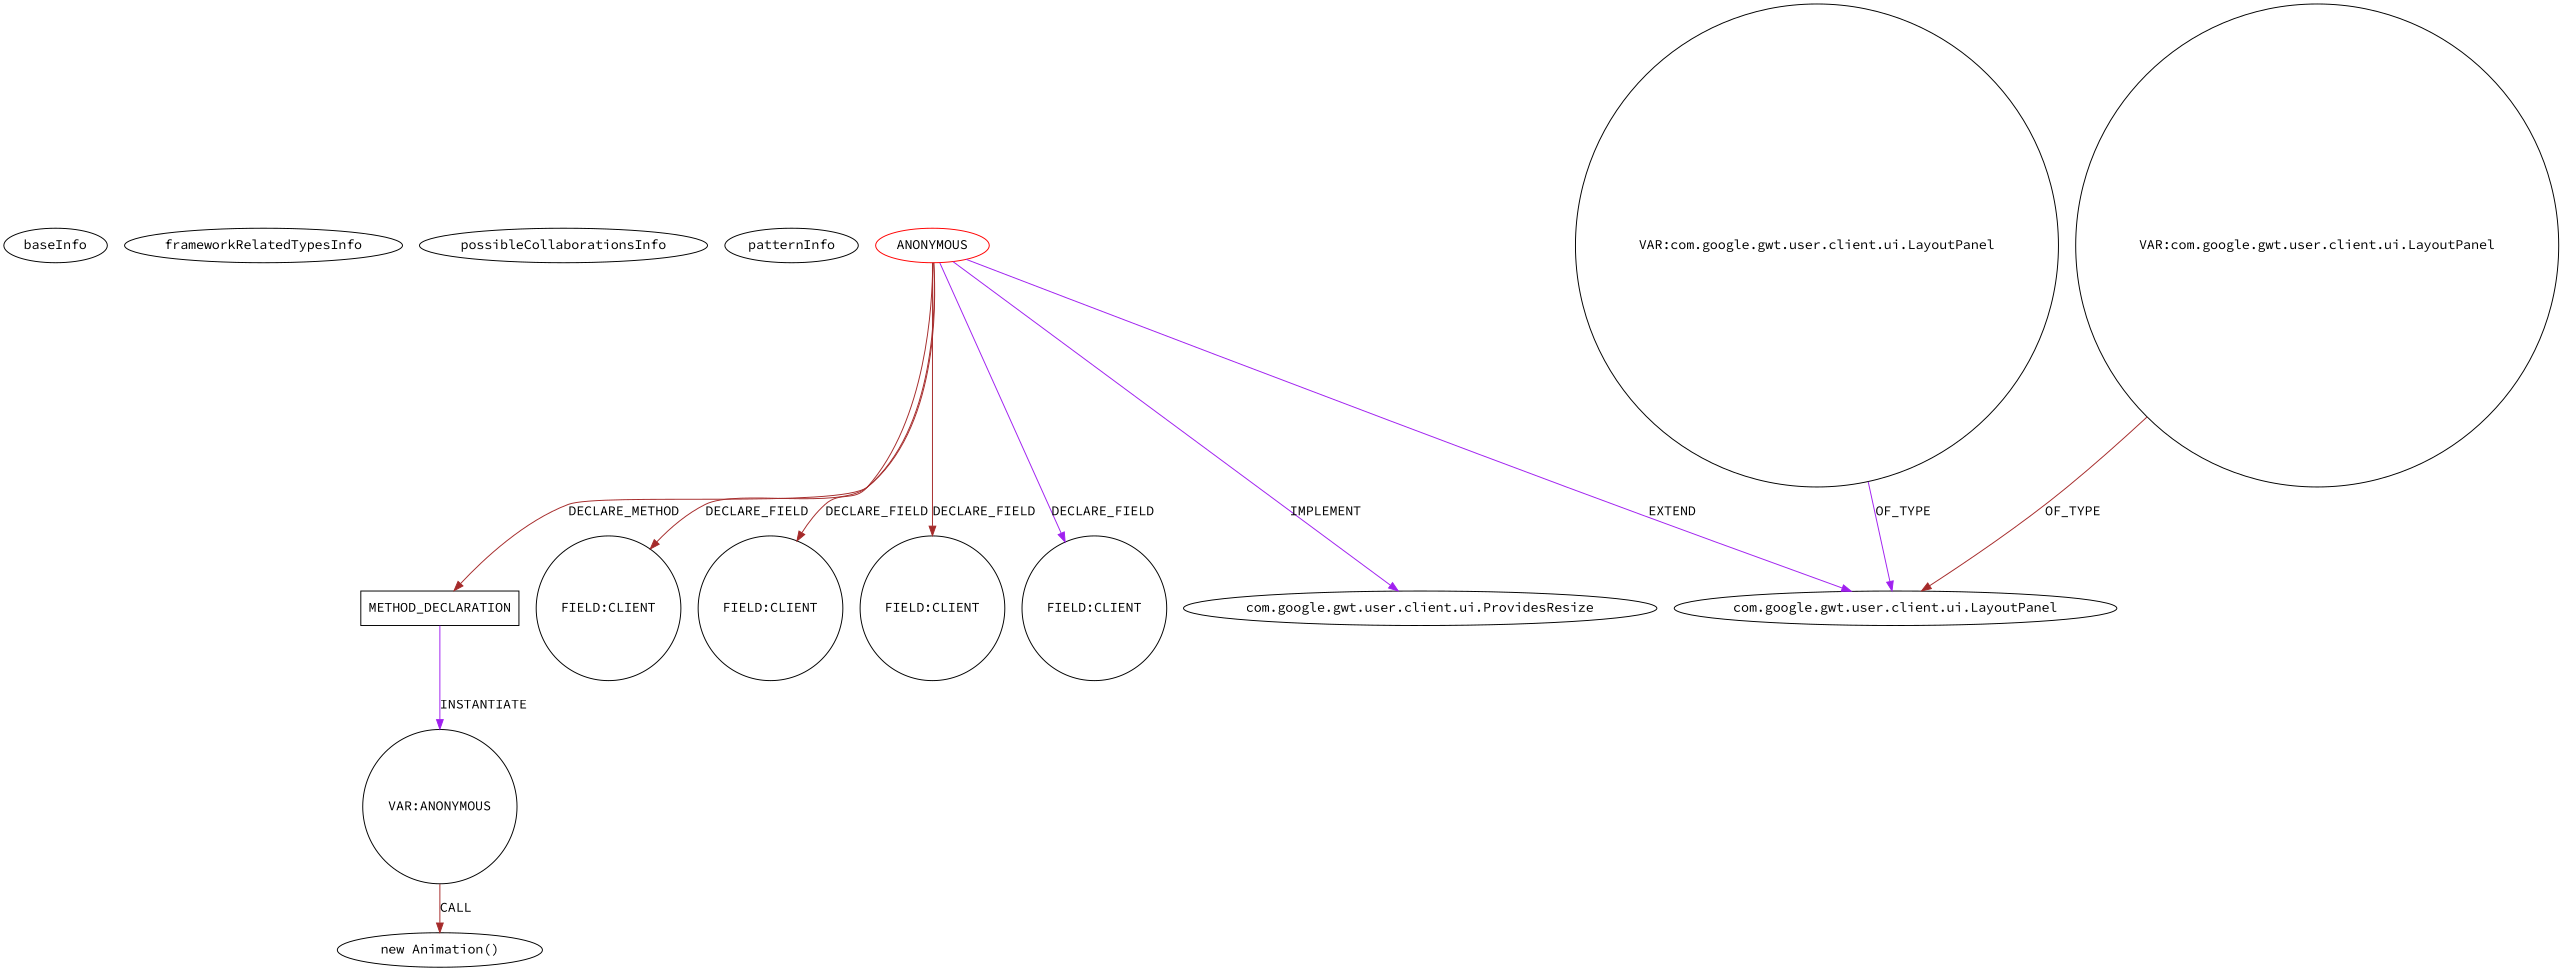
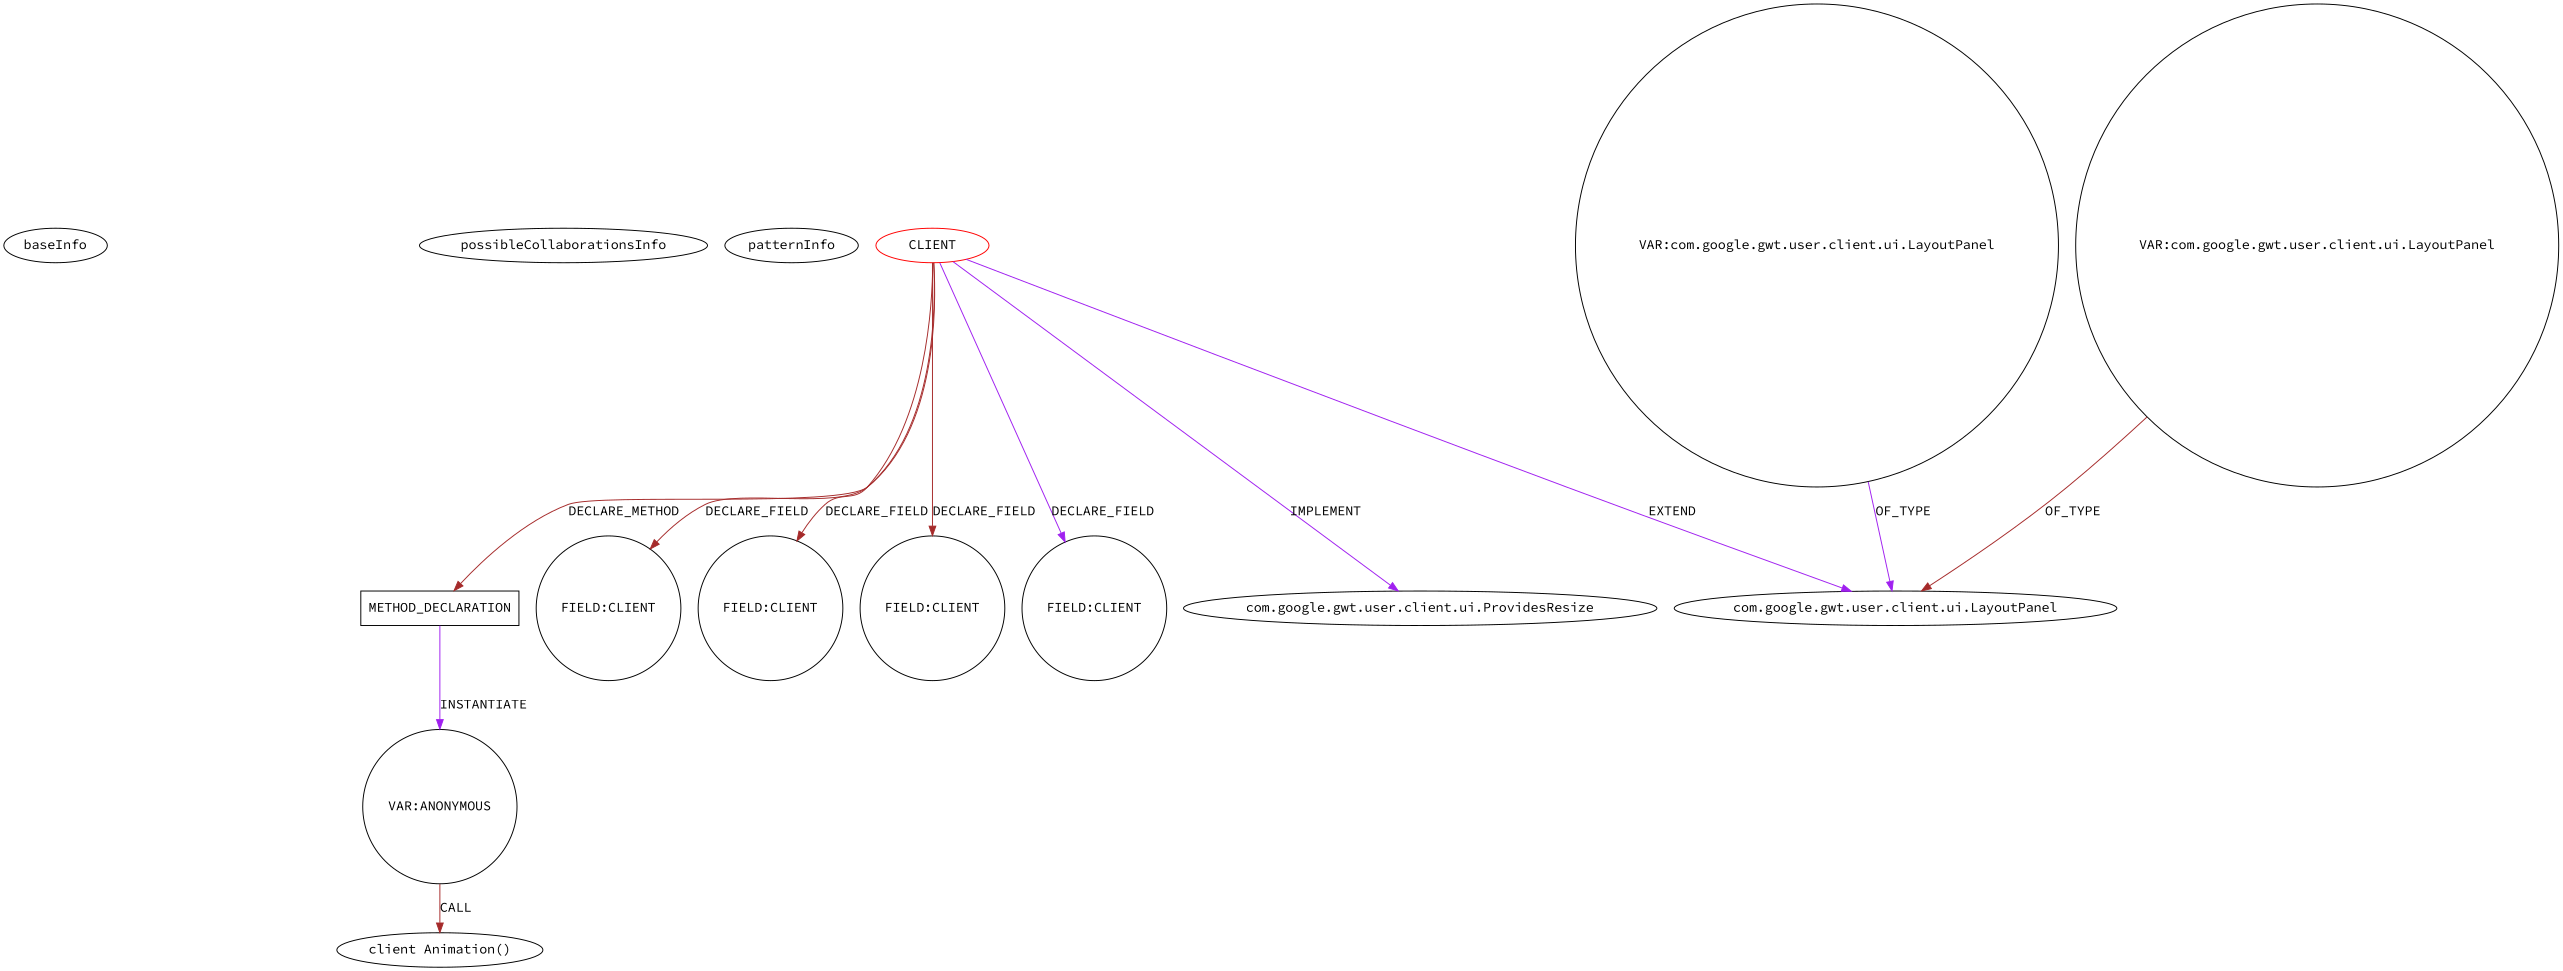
(264, 245) -> none
(932, 245) -> (932, 245)
(440, 950) -> (440, 950)
